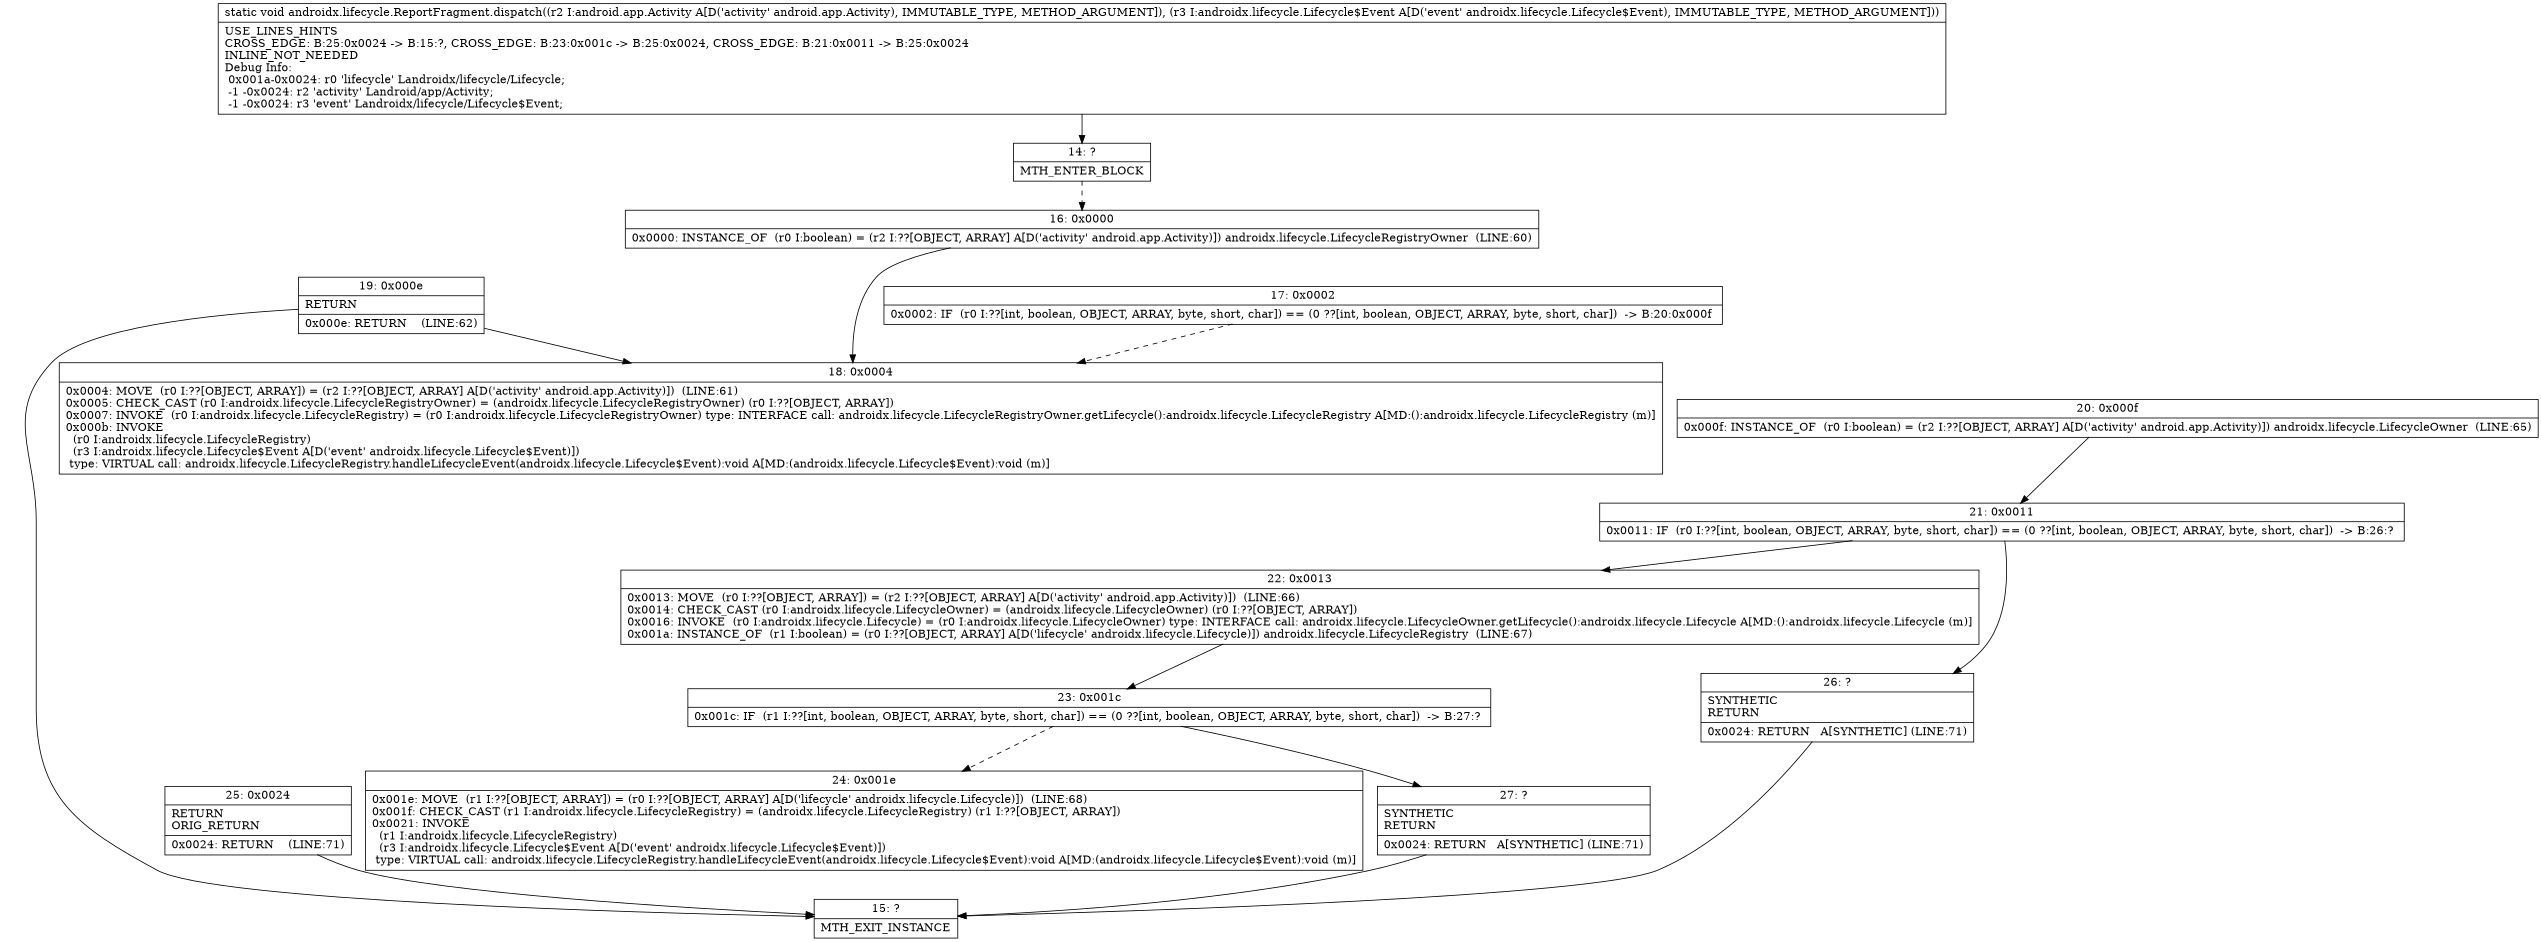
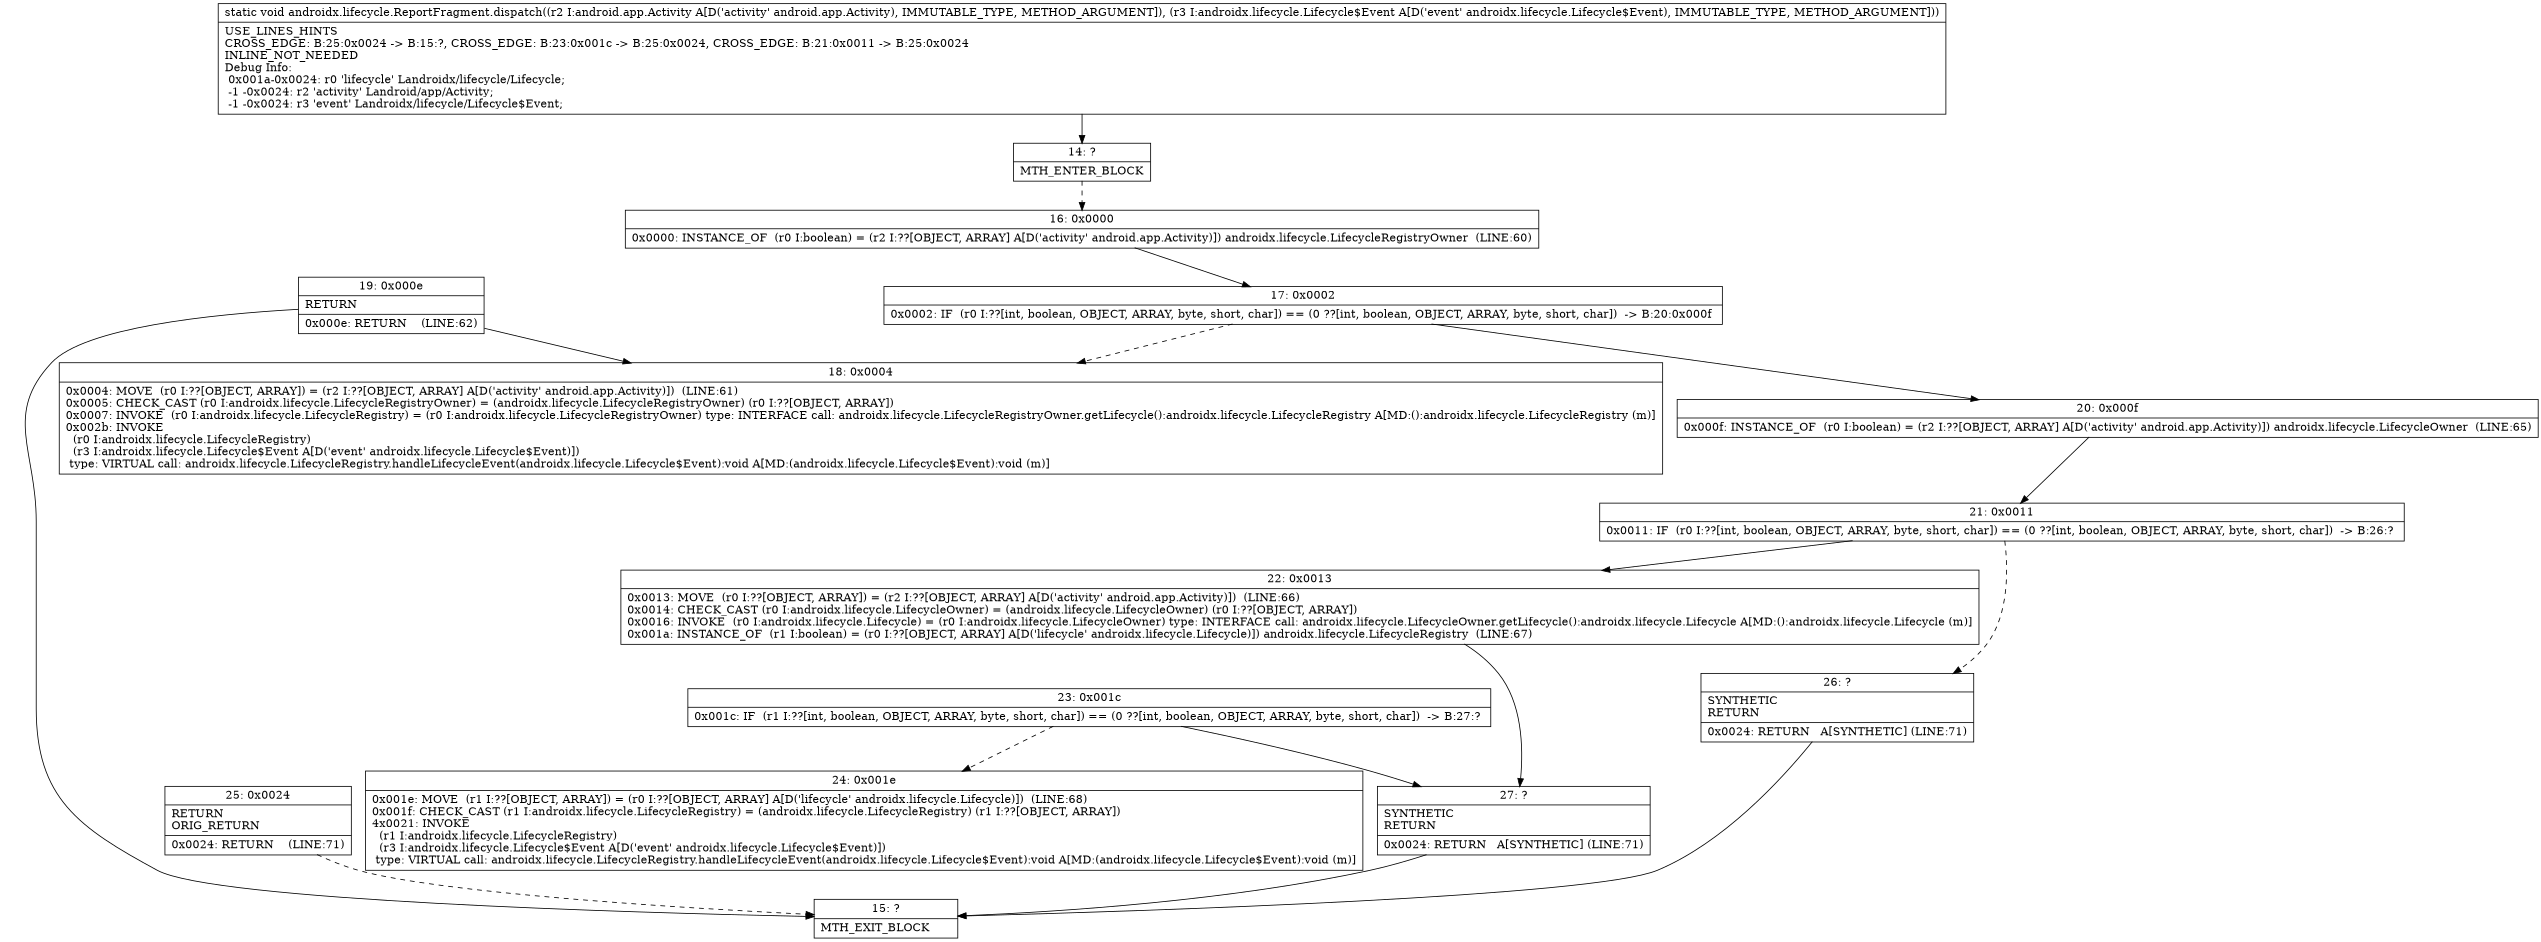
(876, 278) -> (1189, 266)
none -> (1701, 361)
(119, 428) -> (119, 428)
(2001, 612) -> (2001, 612)
(1179, 665) -> (1514, 702)
(425, 824) -> (425, 824)
(559, 898) -> (559, 898)
(886, 928) -> (875, 928)
